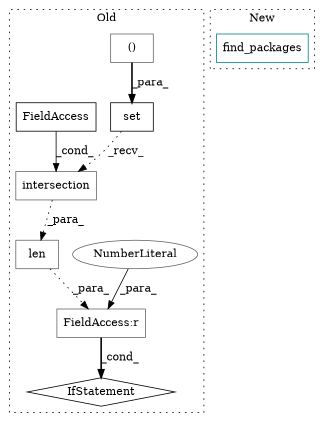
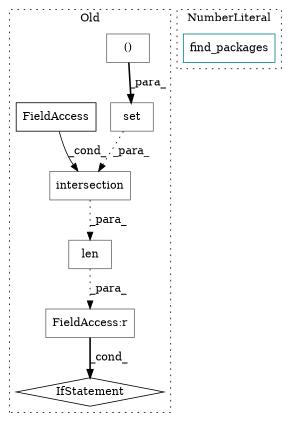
(262, 19) -> (229, 19)
(132, 117) -> (132, 117)
(126, 151) -> (131, 151)
(135, 254) -> none
